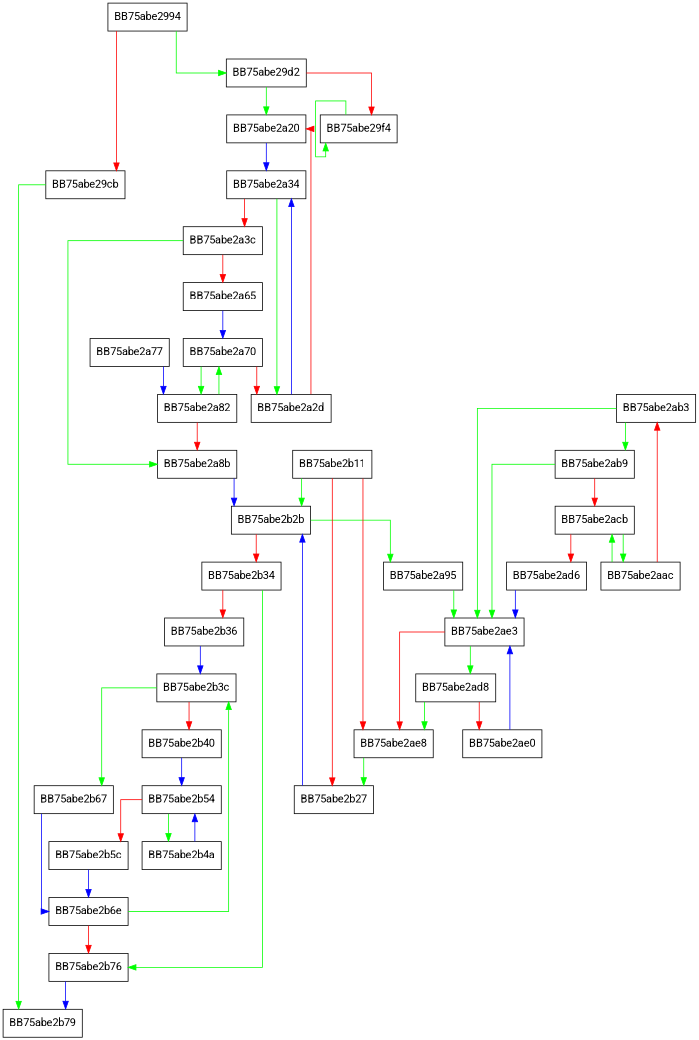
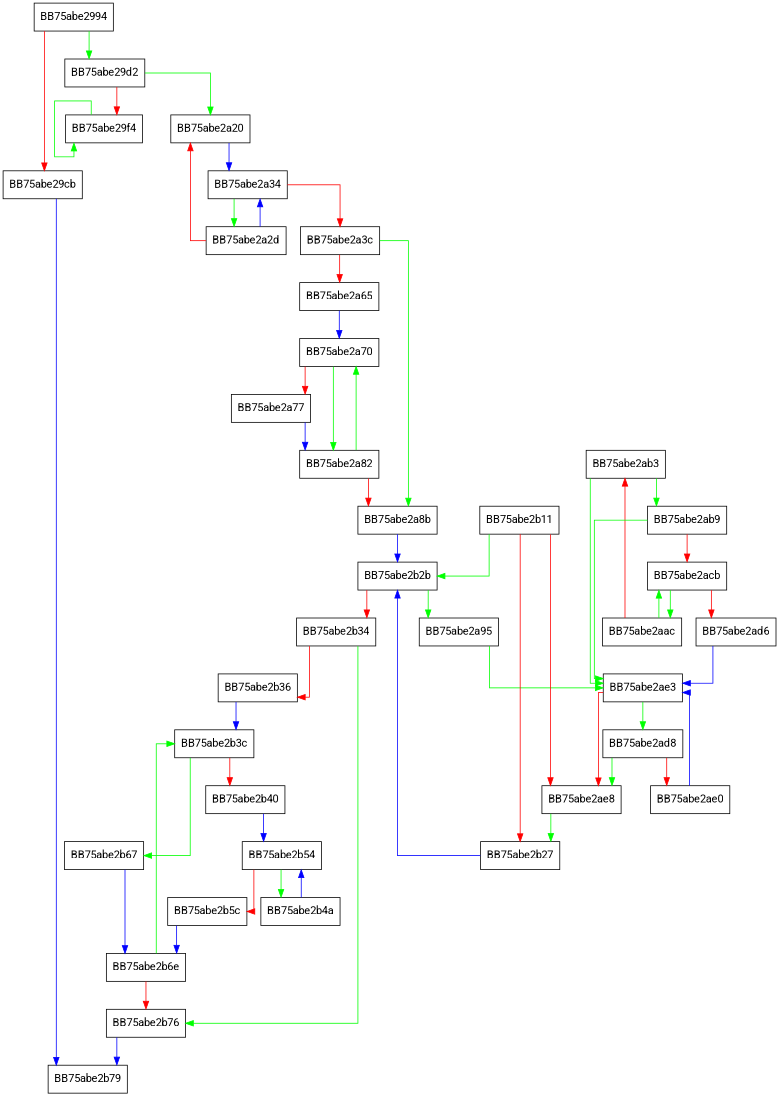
(257, 376) -> (305, 376)
(19, 579) -> (56, 628)
